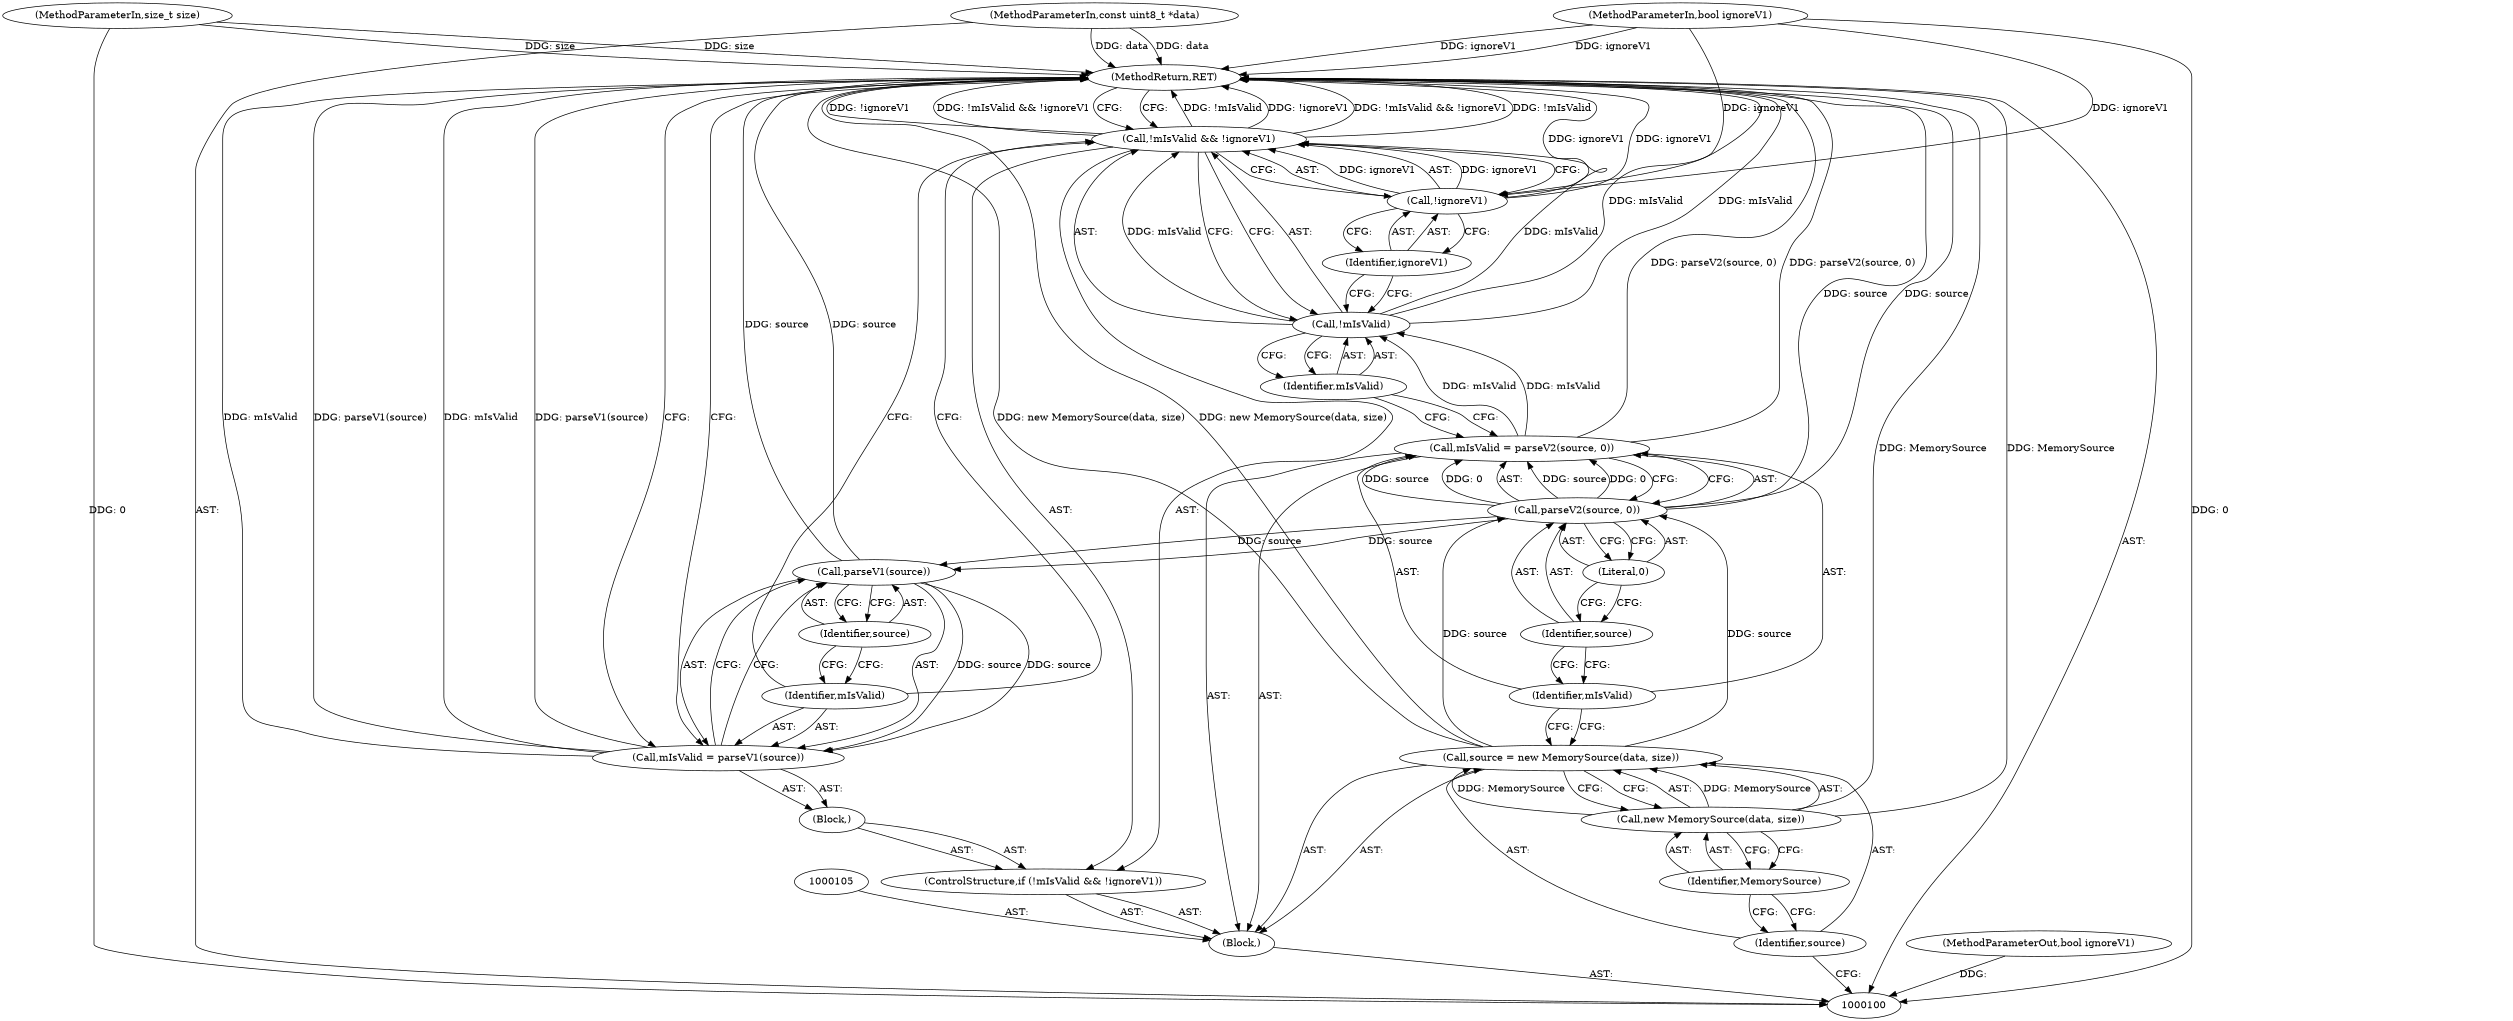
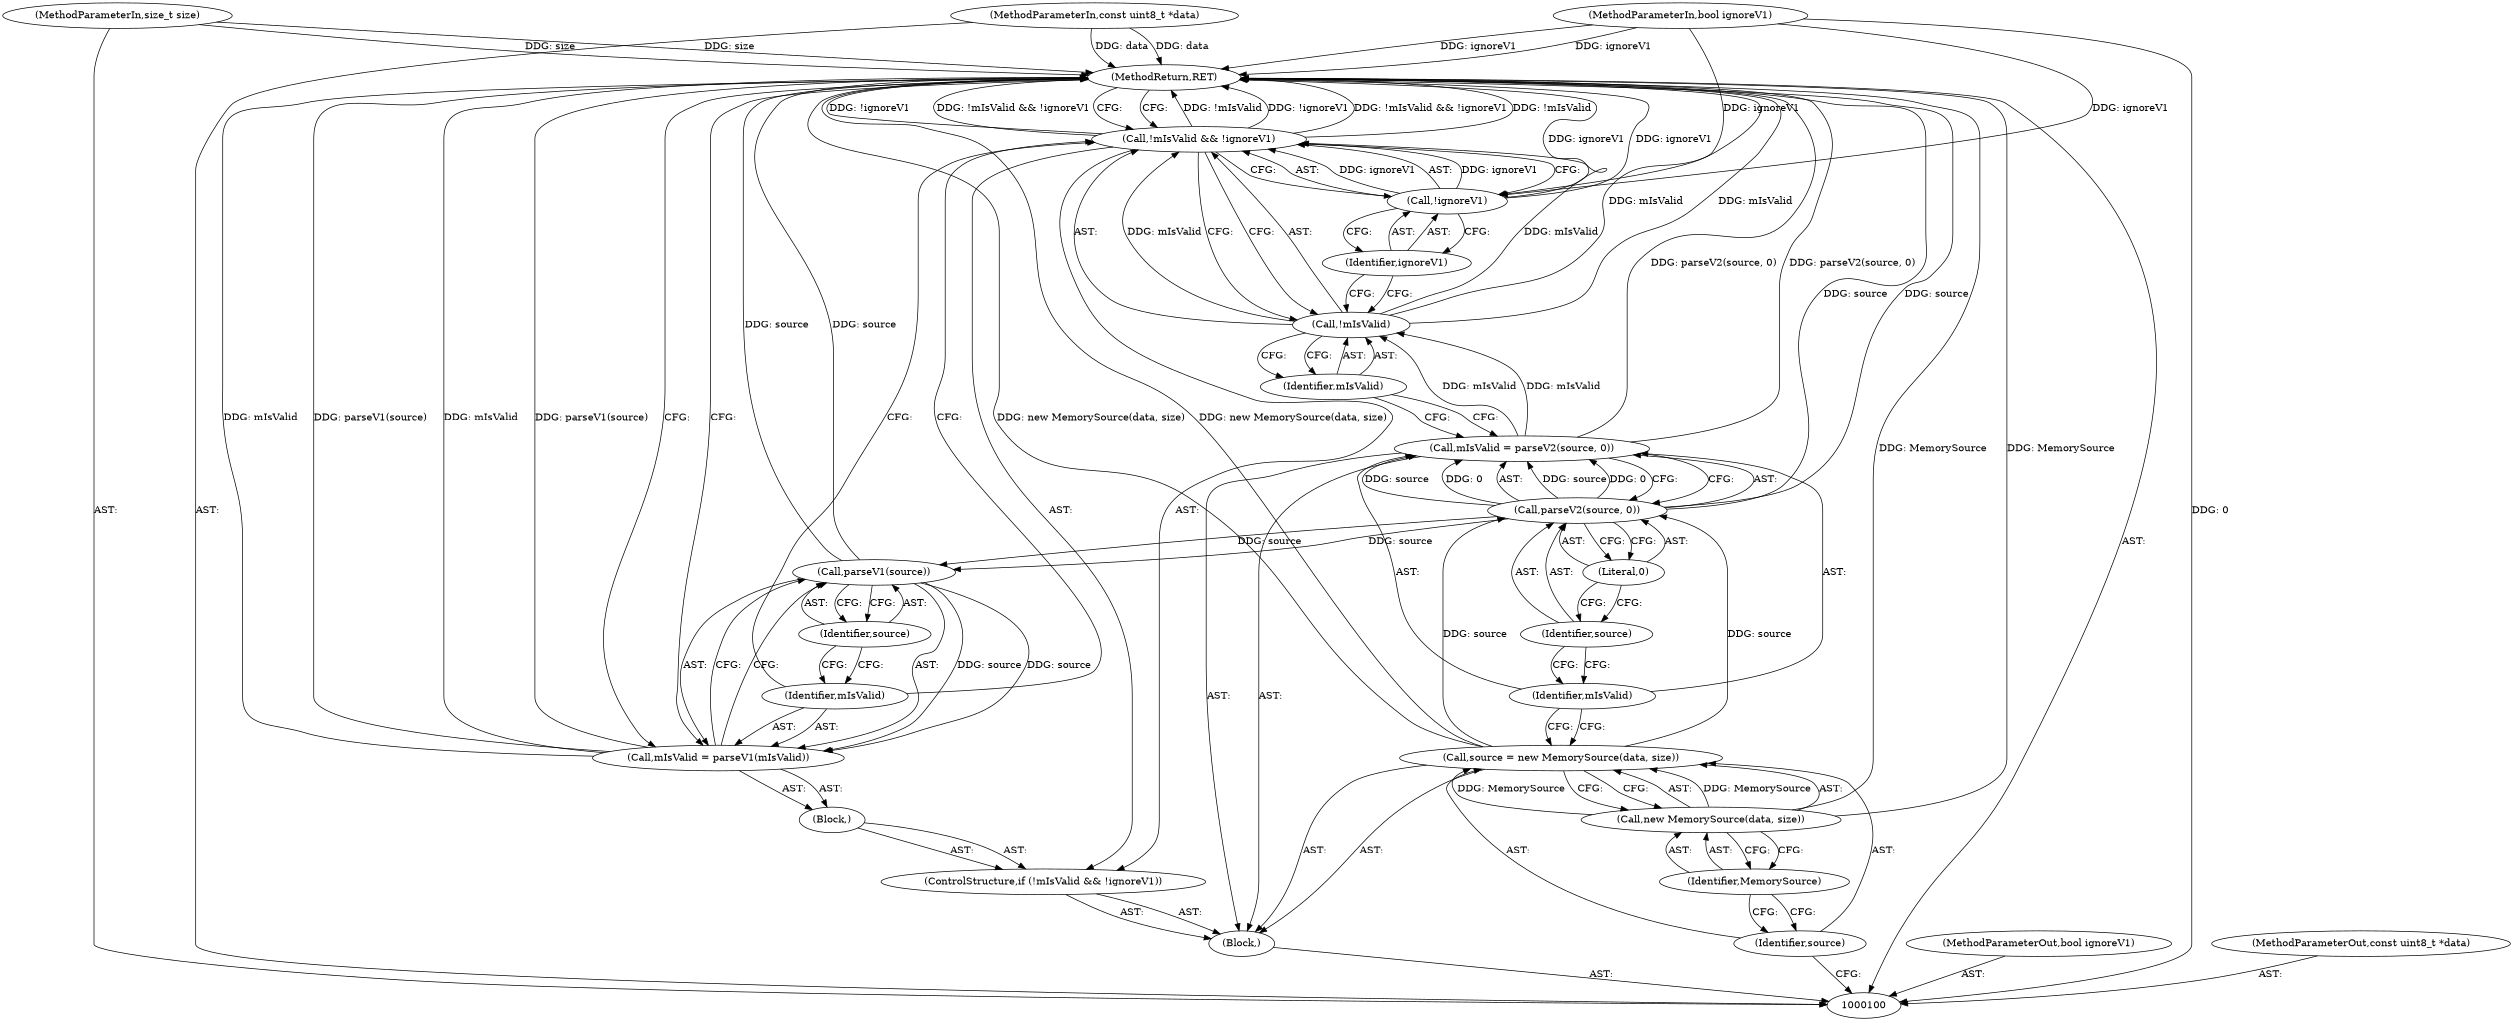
(108, 511) -> (108, 511)
(718, 758) -> (718, 758)
(831, 882) -> none
none -> (2361, 944)
(1975, 975) -> (1975, 975)
